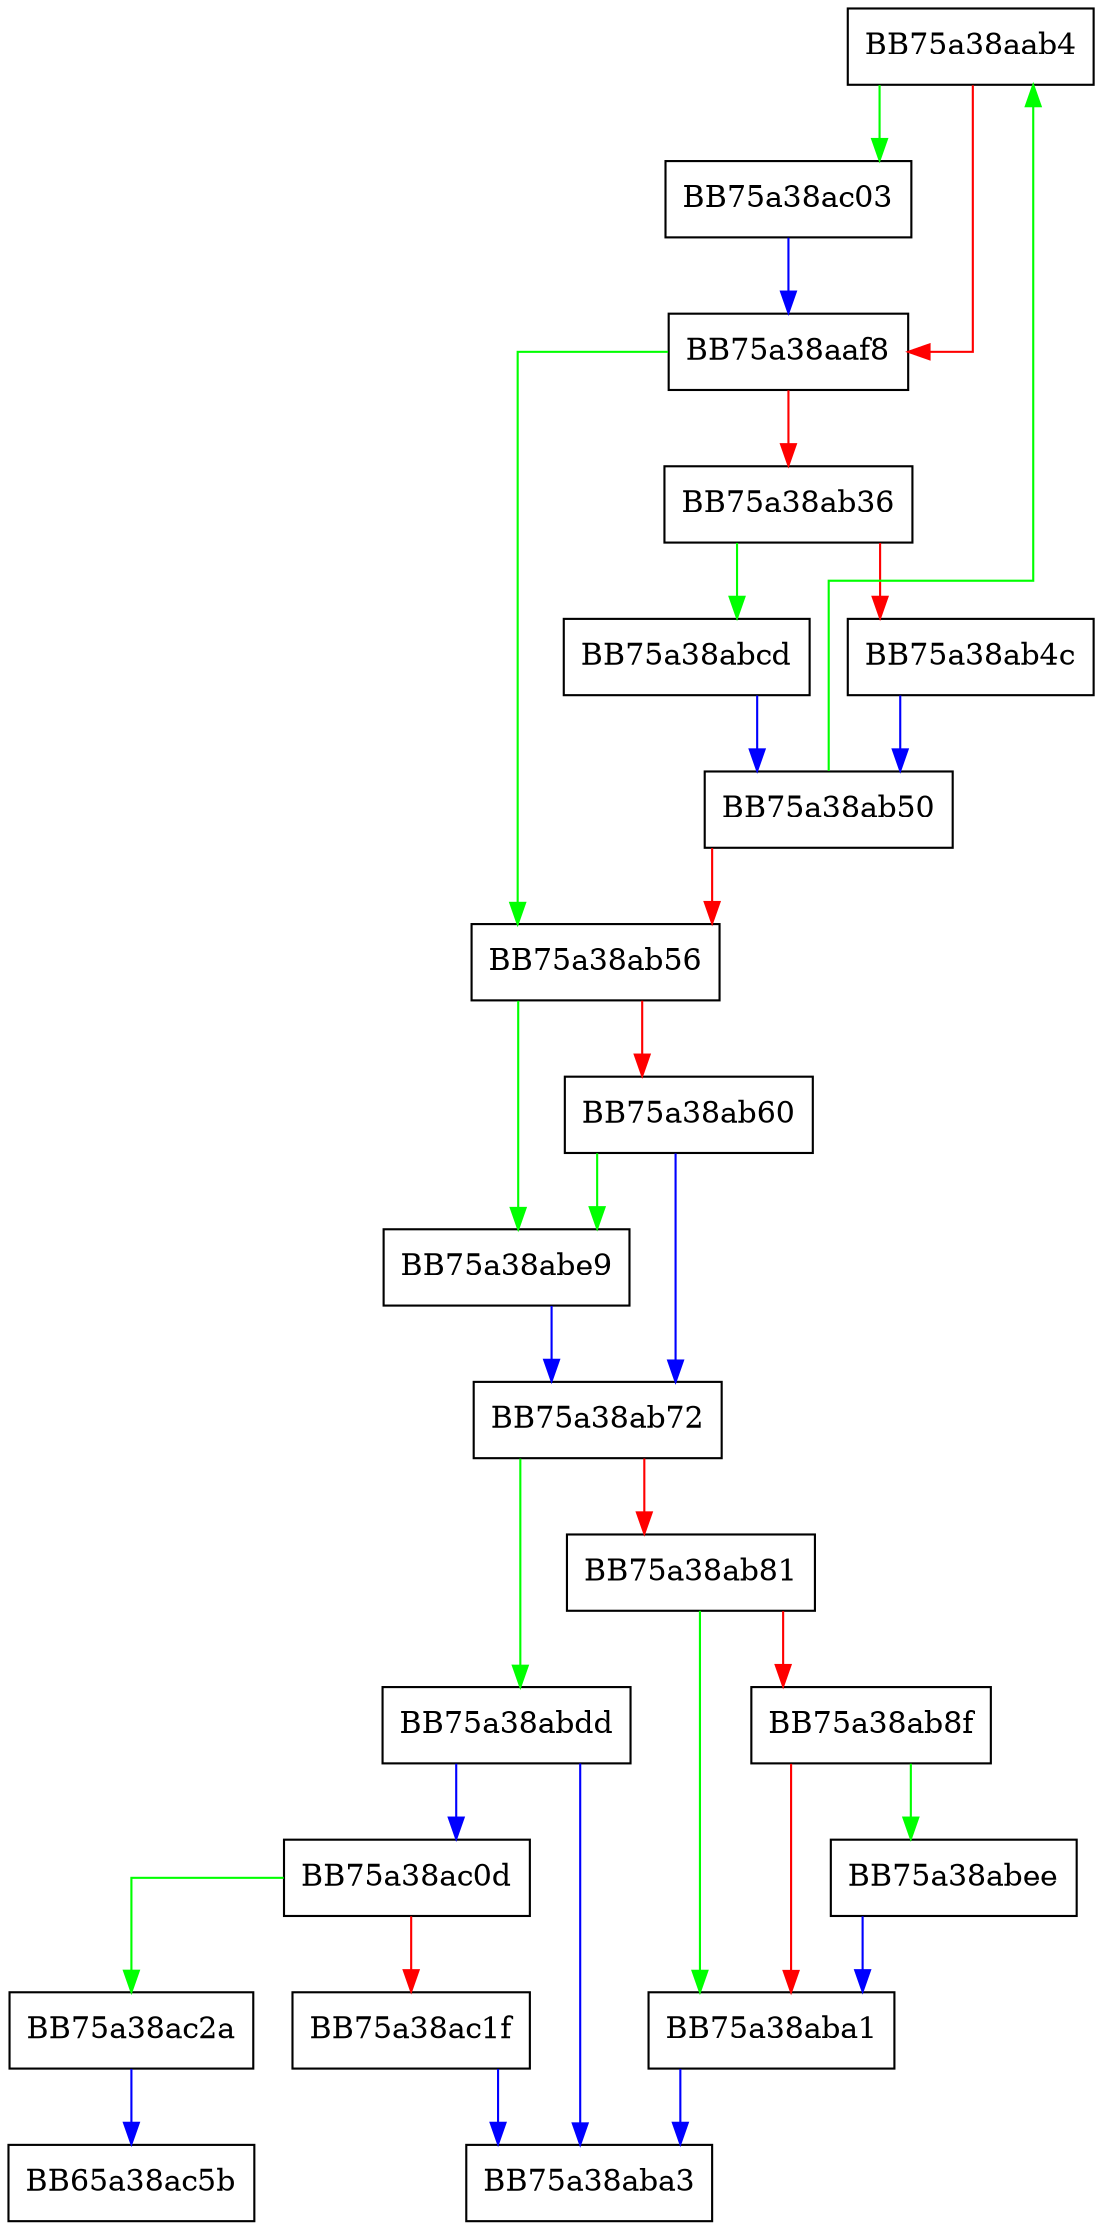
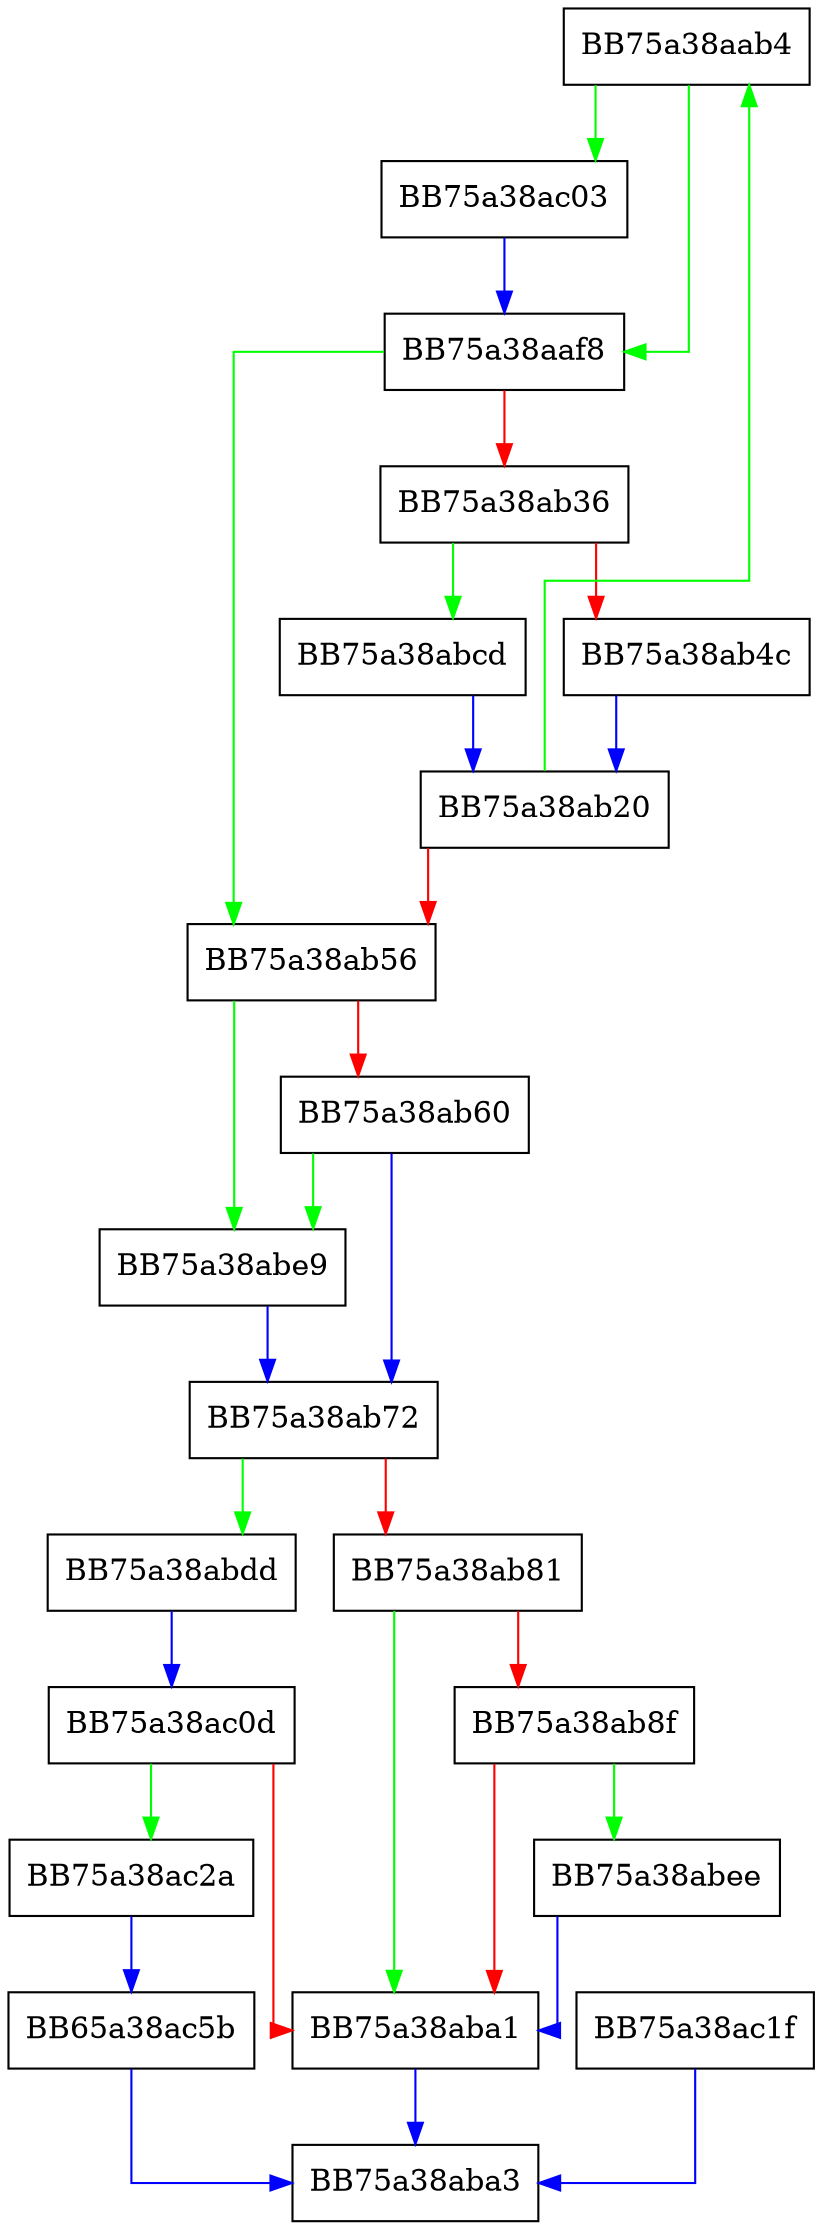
(973, 240) -> (689, 240)
(829, 810) -> (545, 810)
(411, 1943) -> (273, 1898)
(580, 1943) -> (144, 2183)
